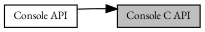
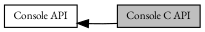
(92, 9) -> (103, 24)
